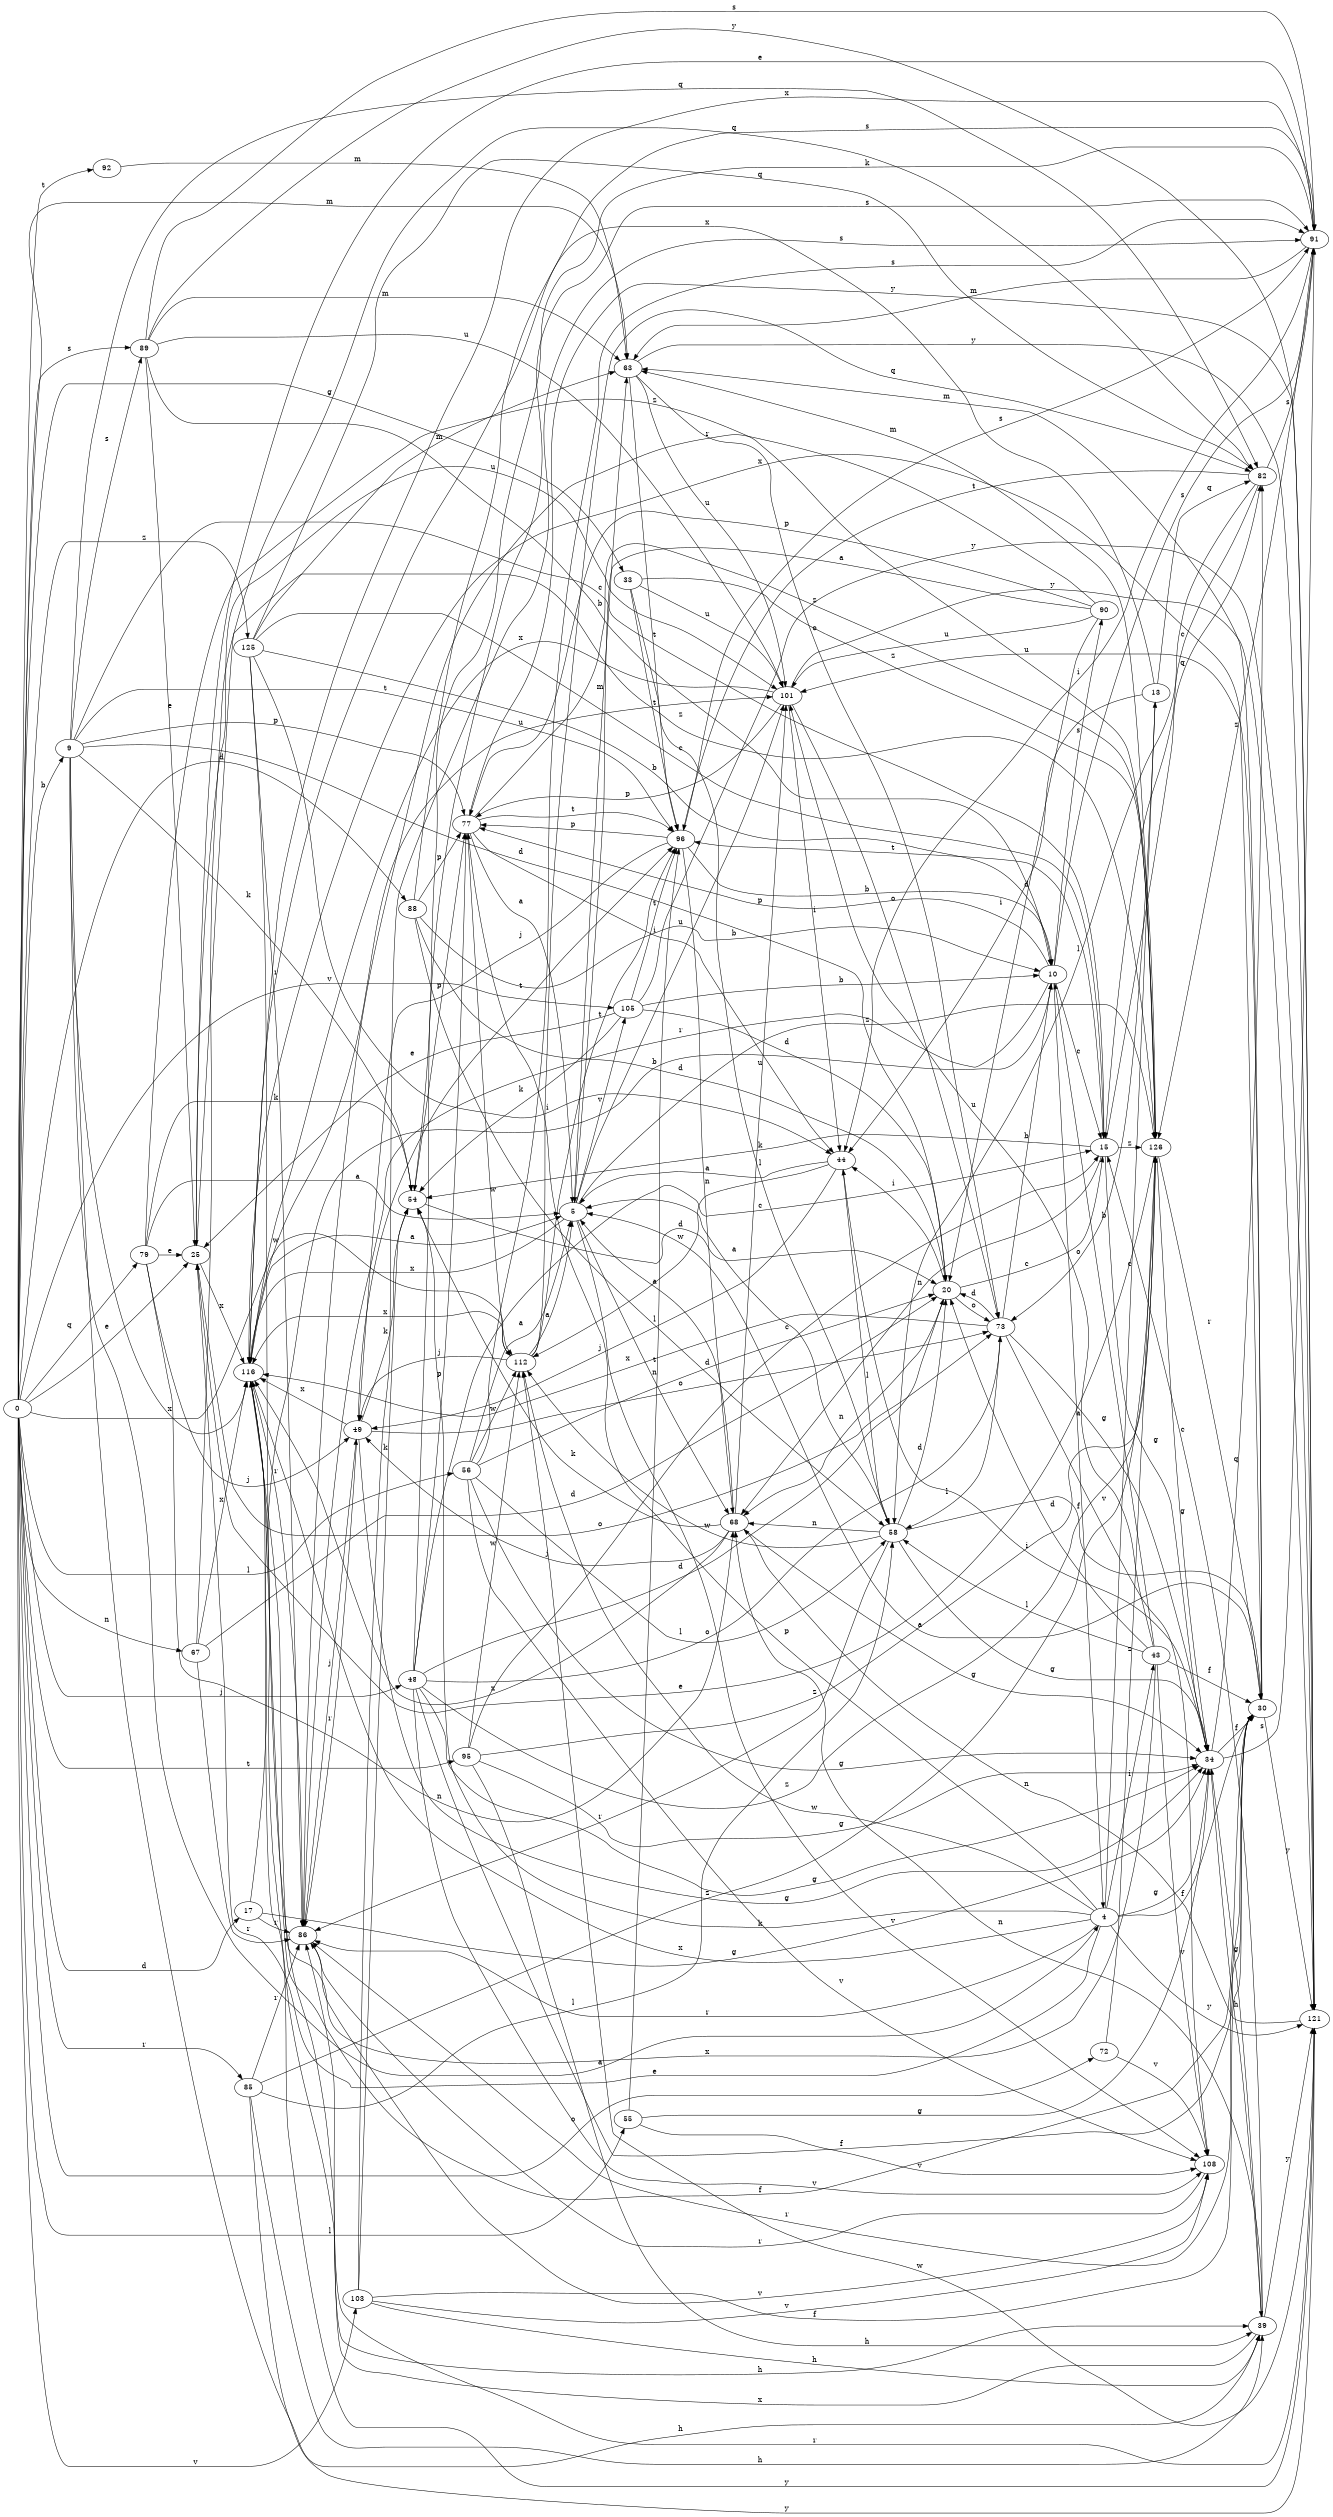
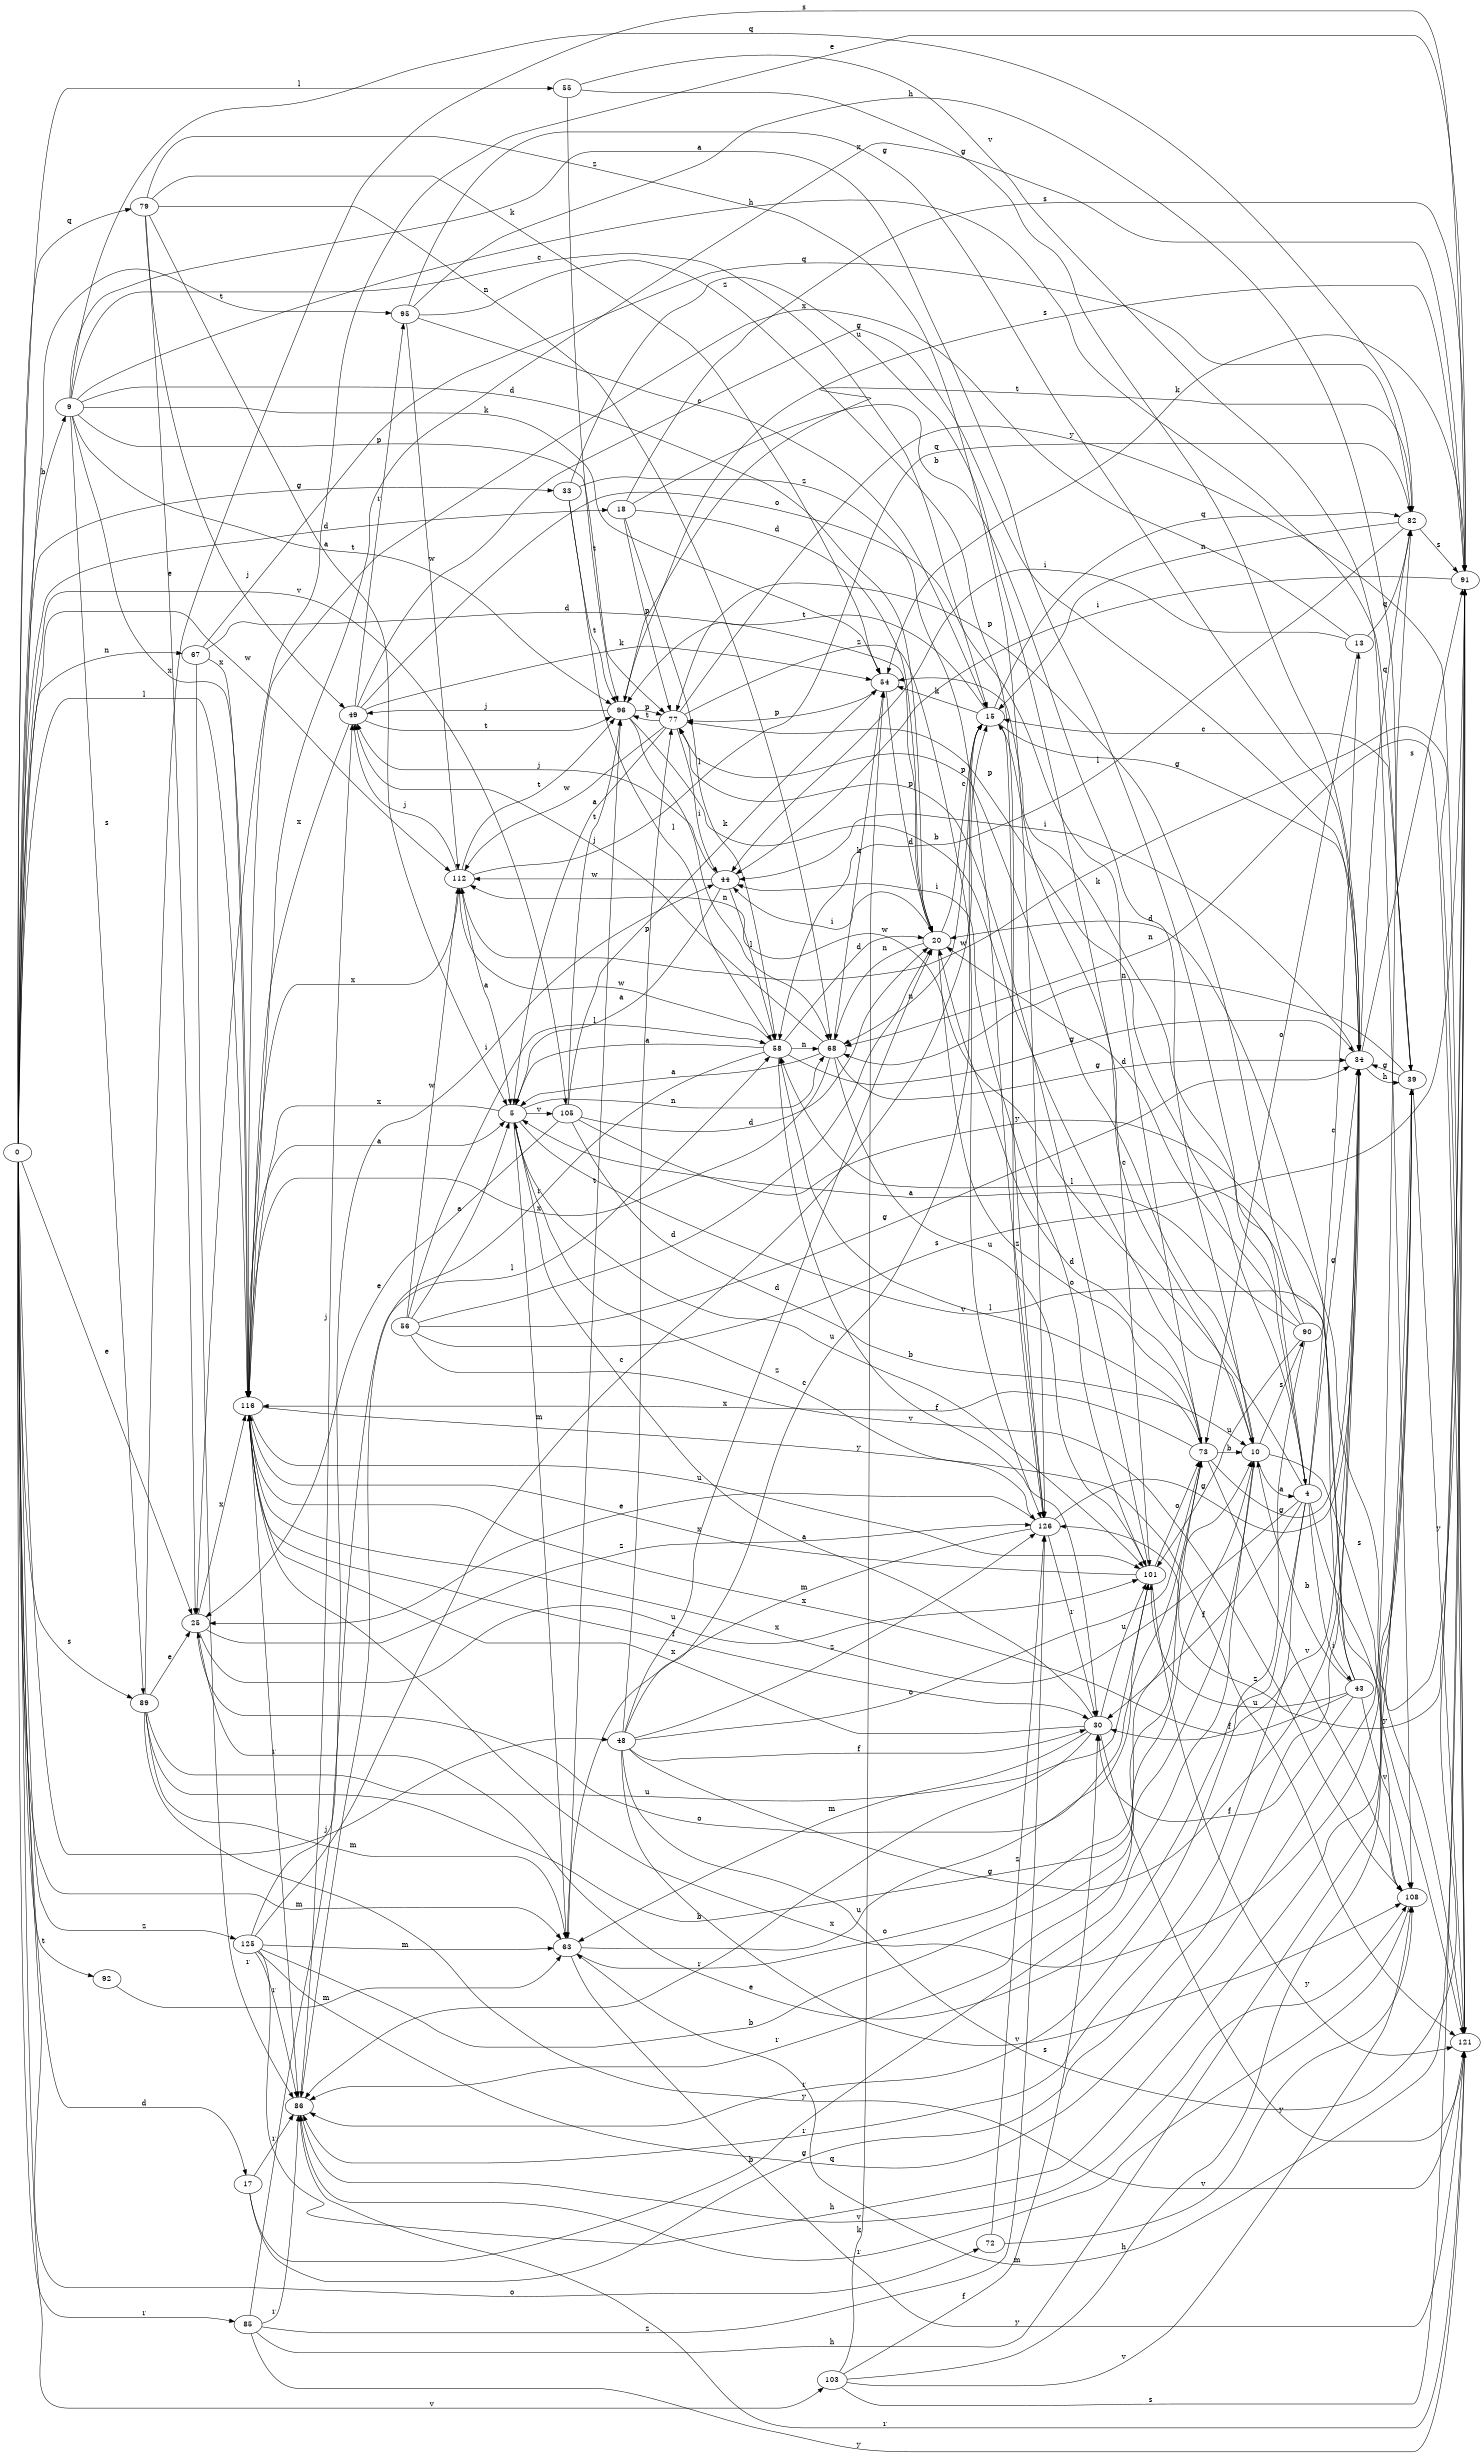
(1183, 635) -> (1204, 547)
(413, 909) -> (622, 510)
(189, 1574) -> (213, 754)
(338, 1681) -> (379, 518)
